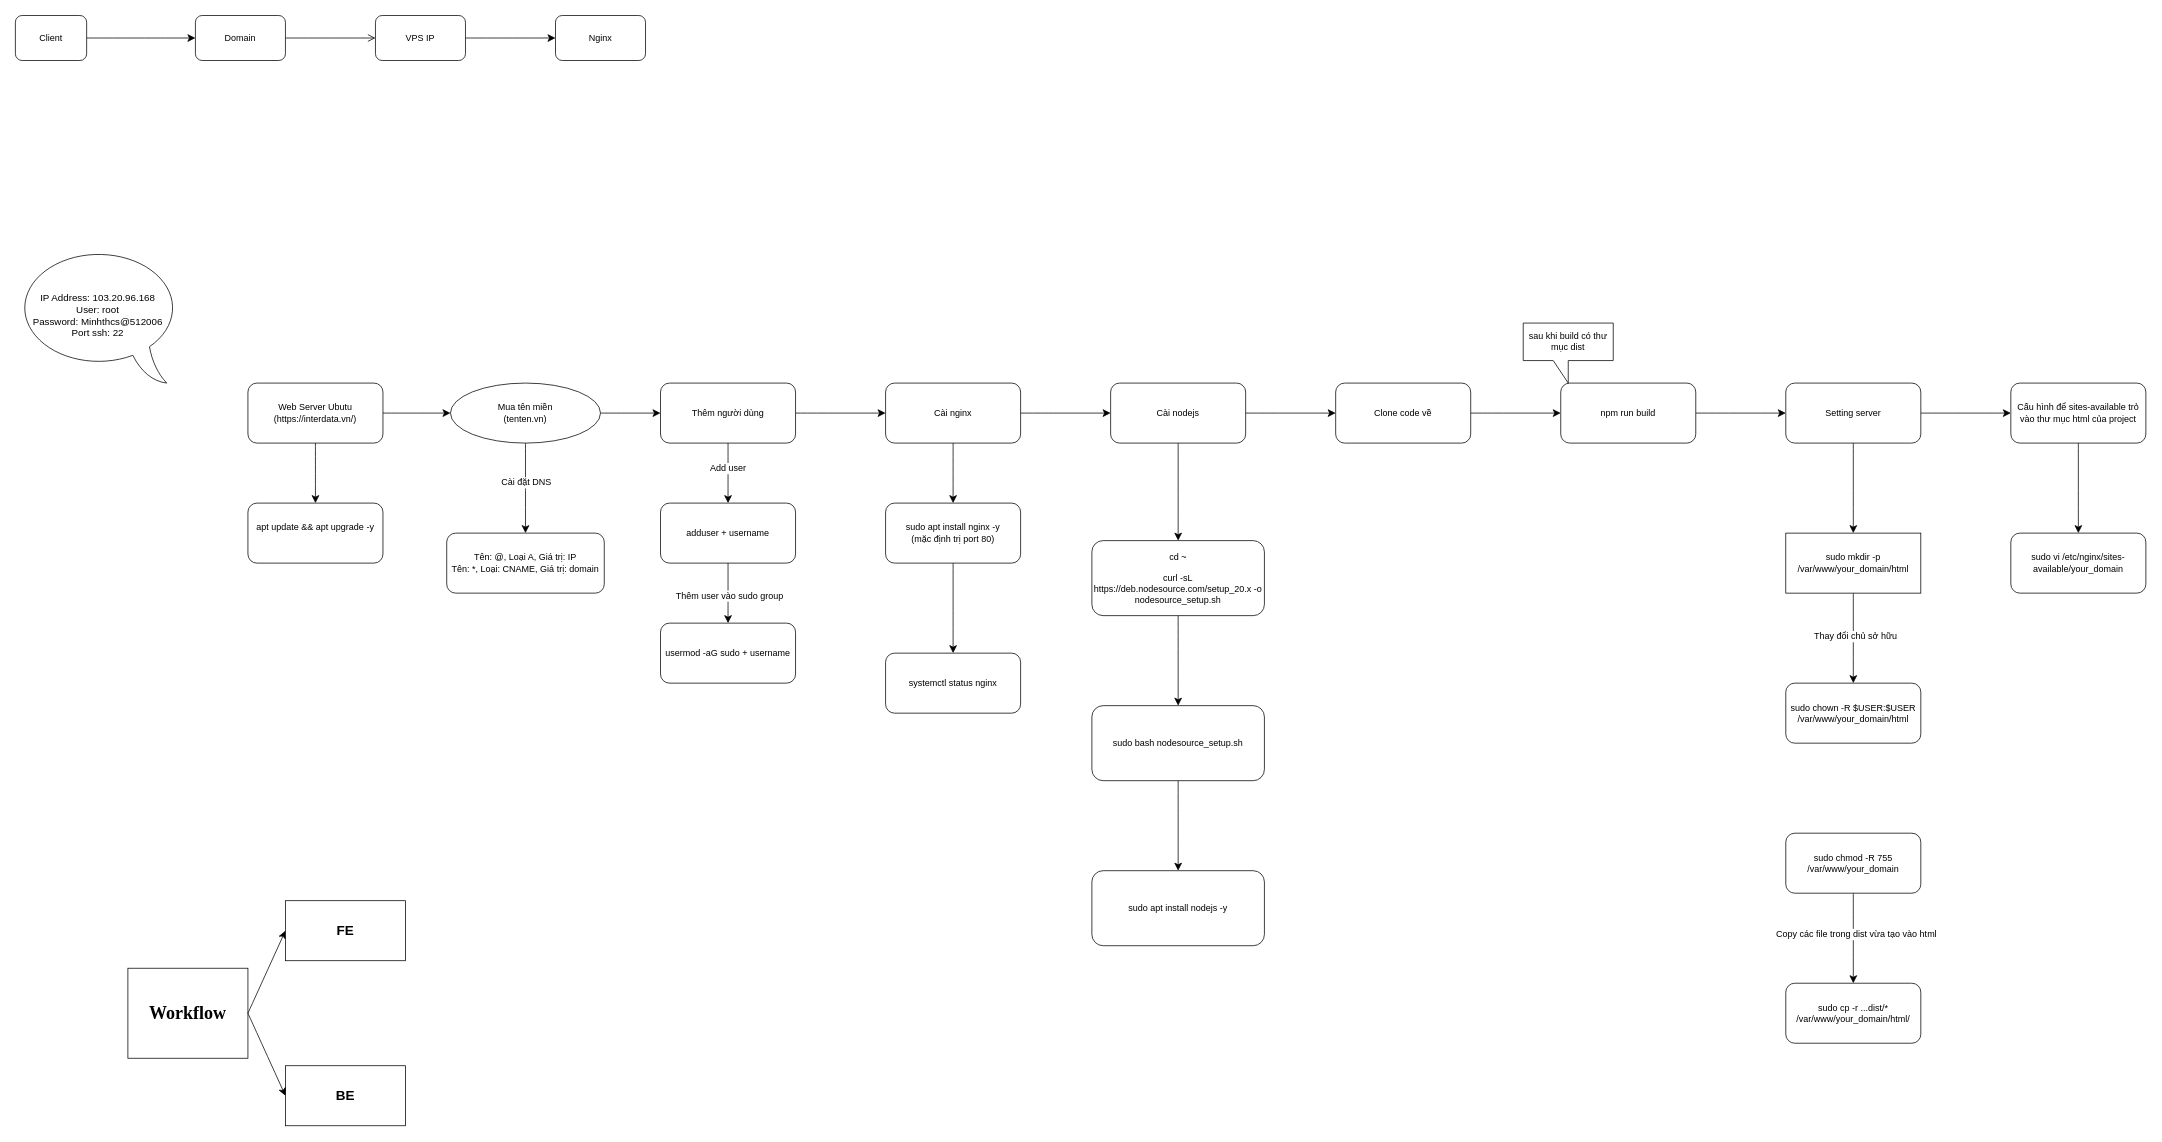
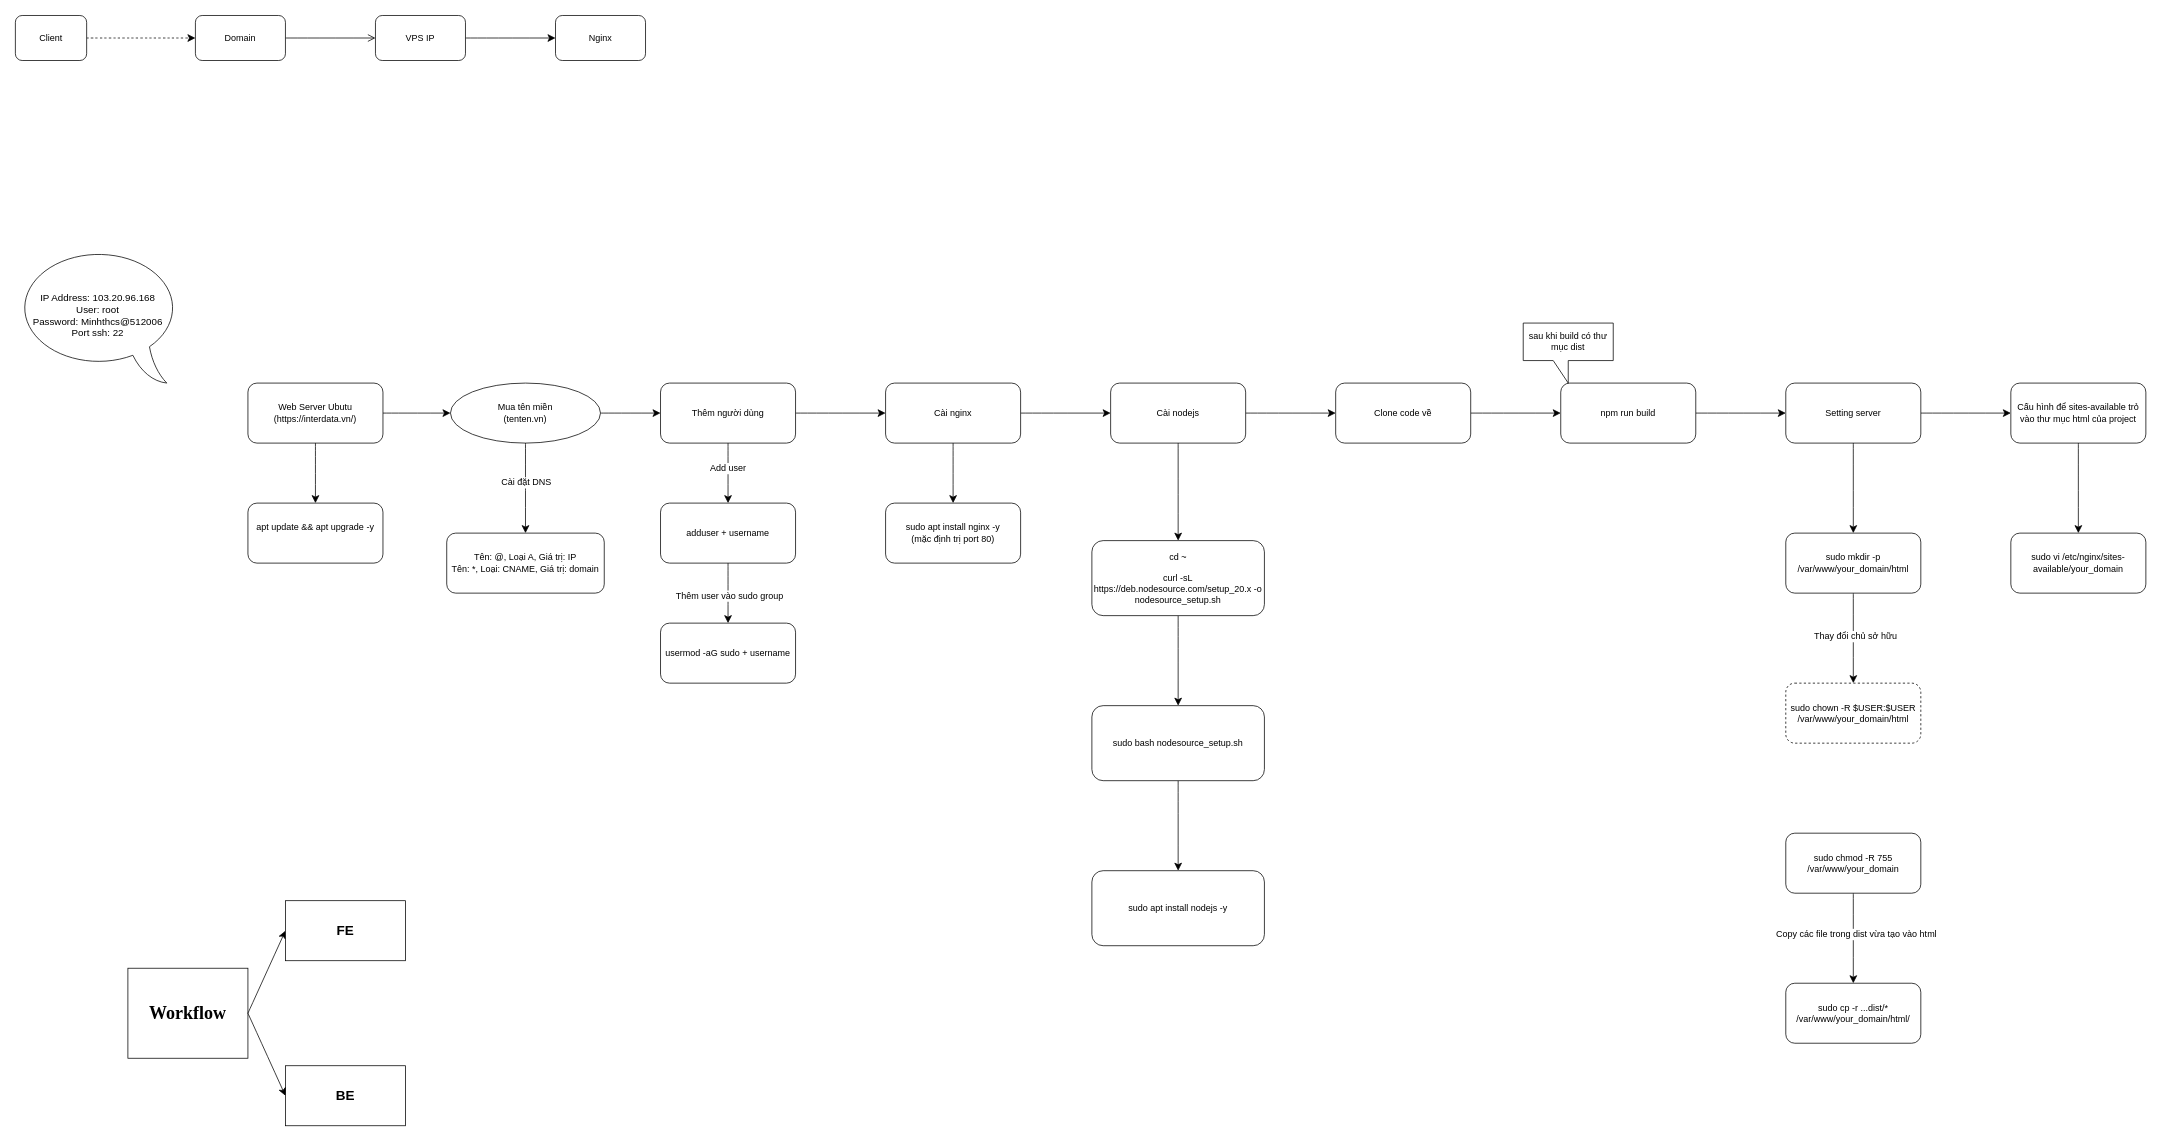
(138, 38) -> (138, 38)
(1853, 563) -> (1853, 563)
(953, 645) -> none
(953, 683) -> none
(1853, 713) -> (1853, 713)
